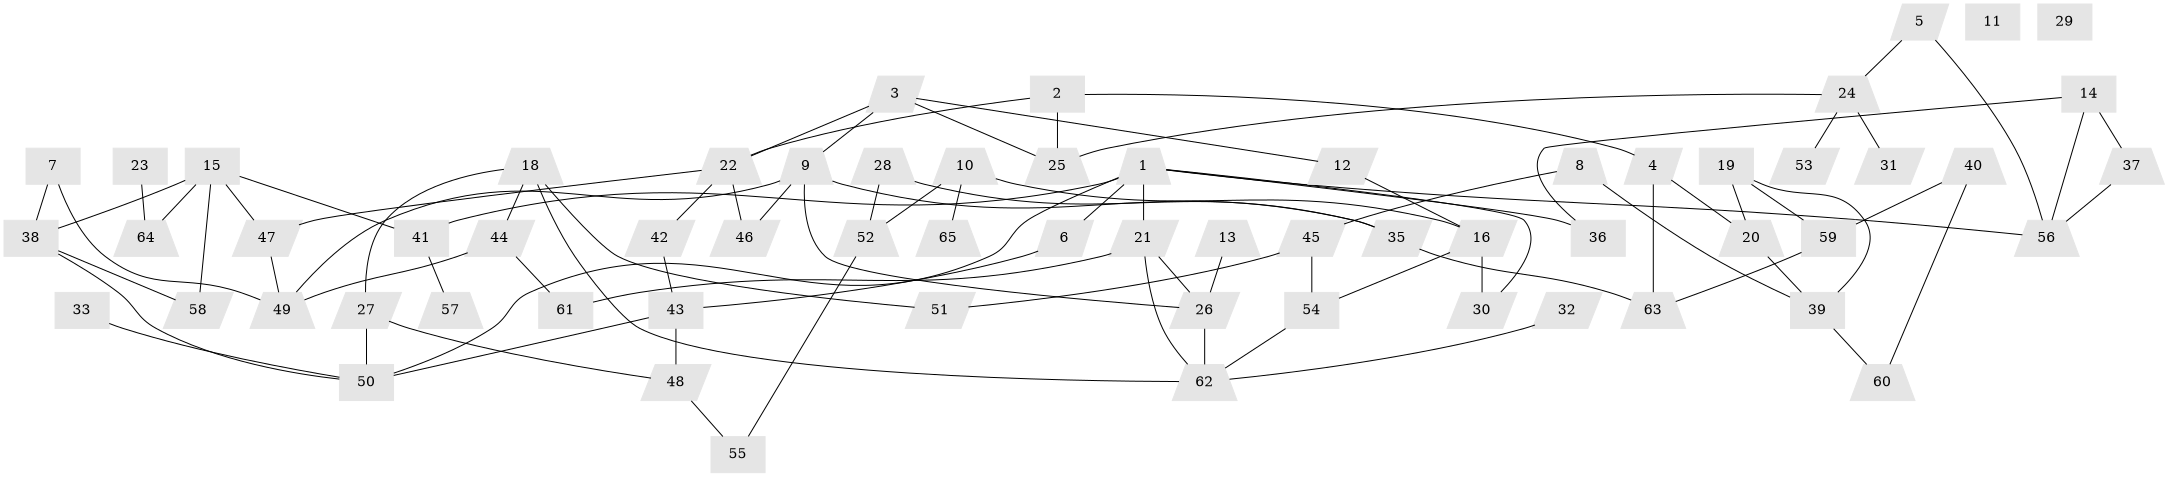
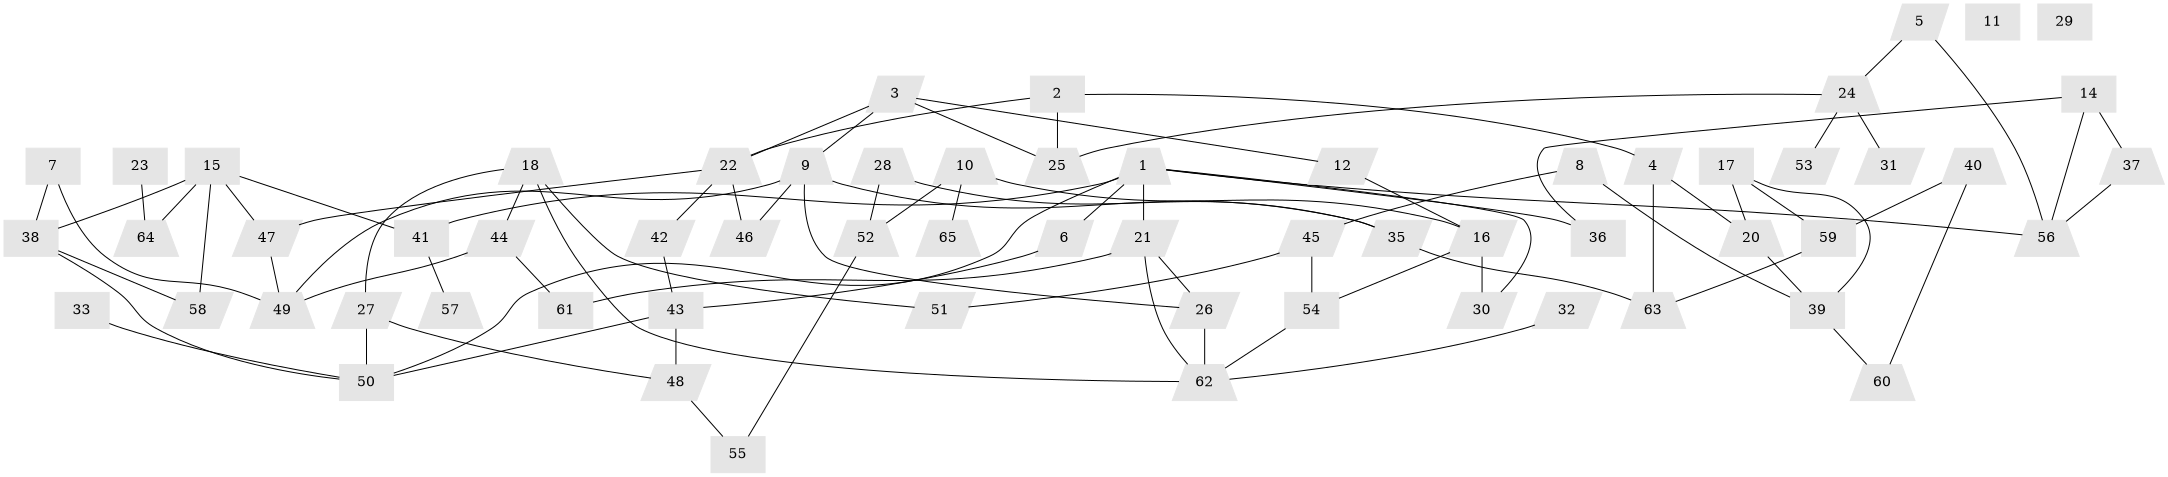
(1726, 166) -> (1726, 166)
(1228, 238) -> none
